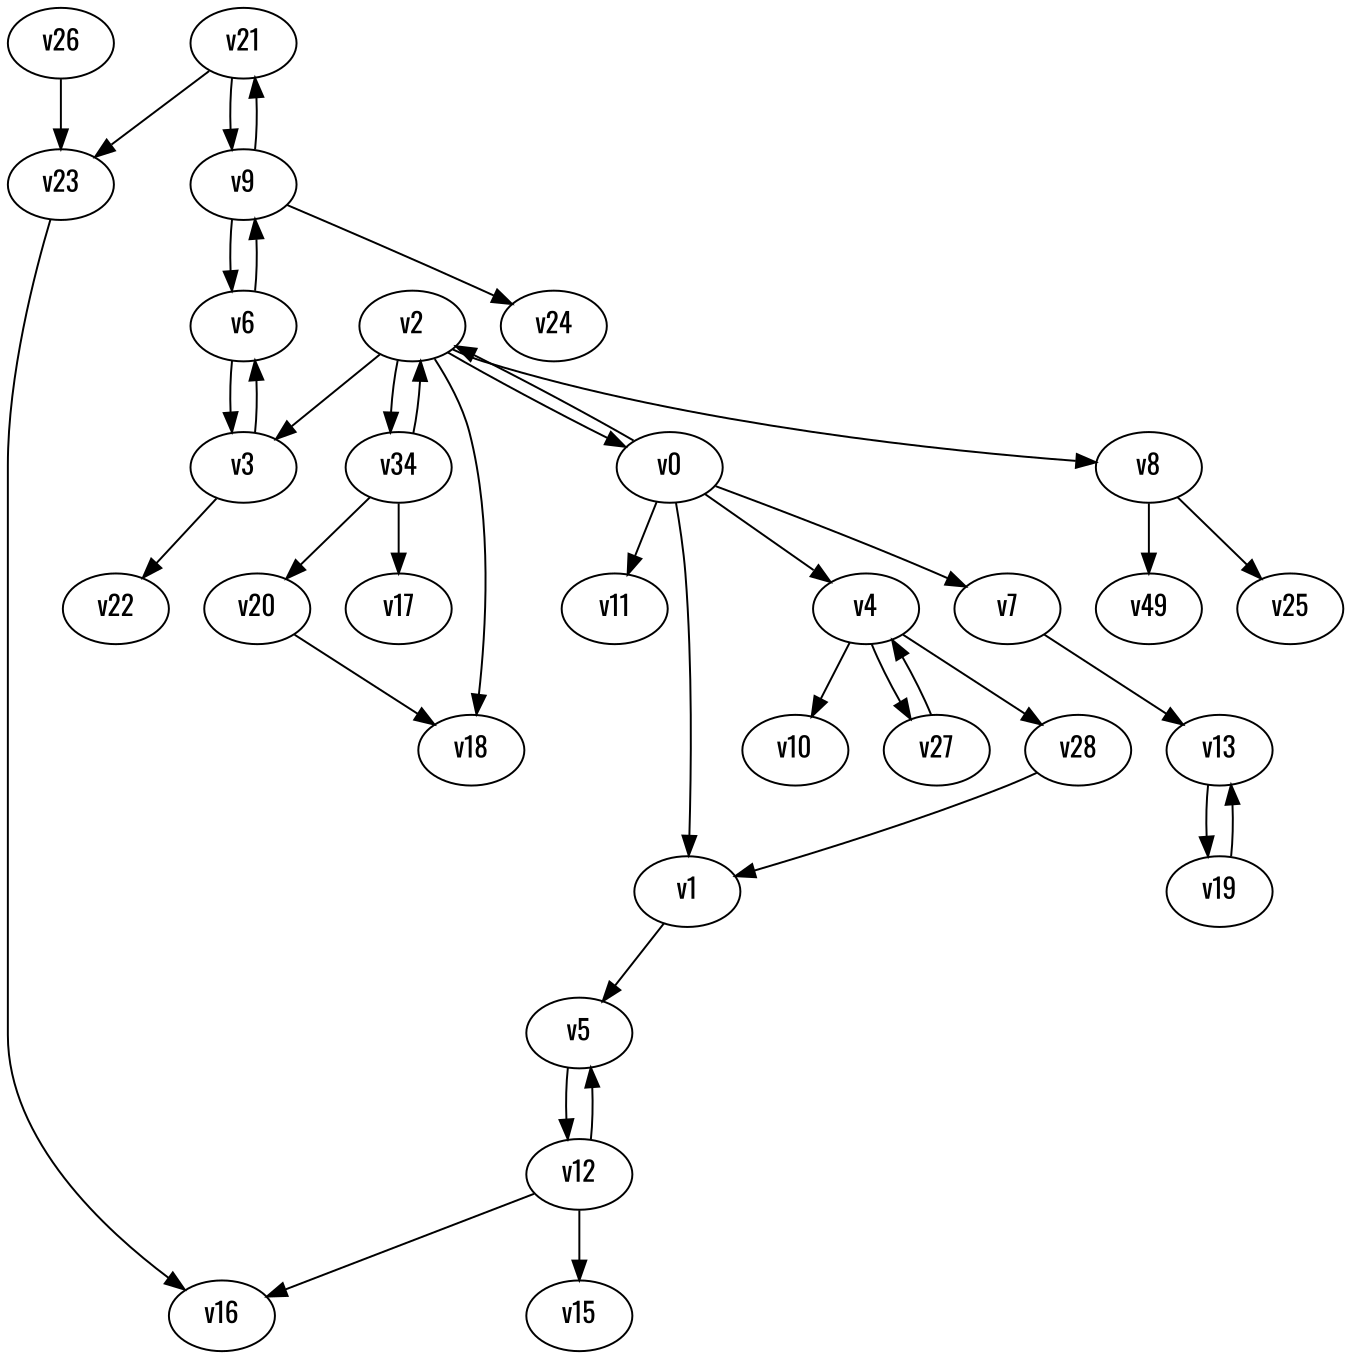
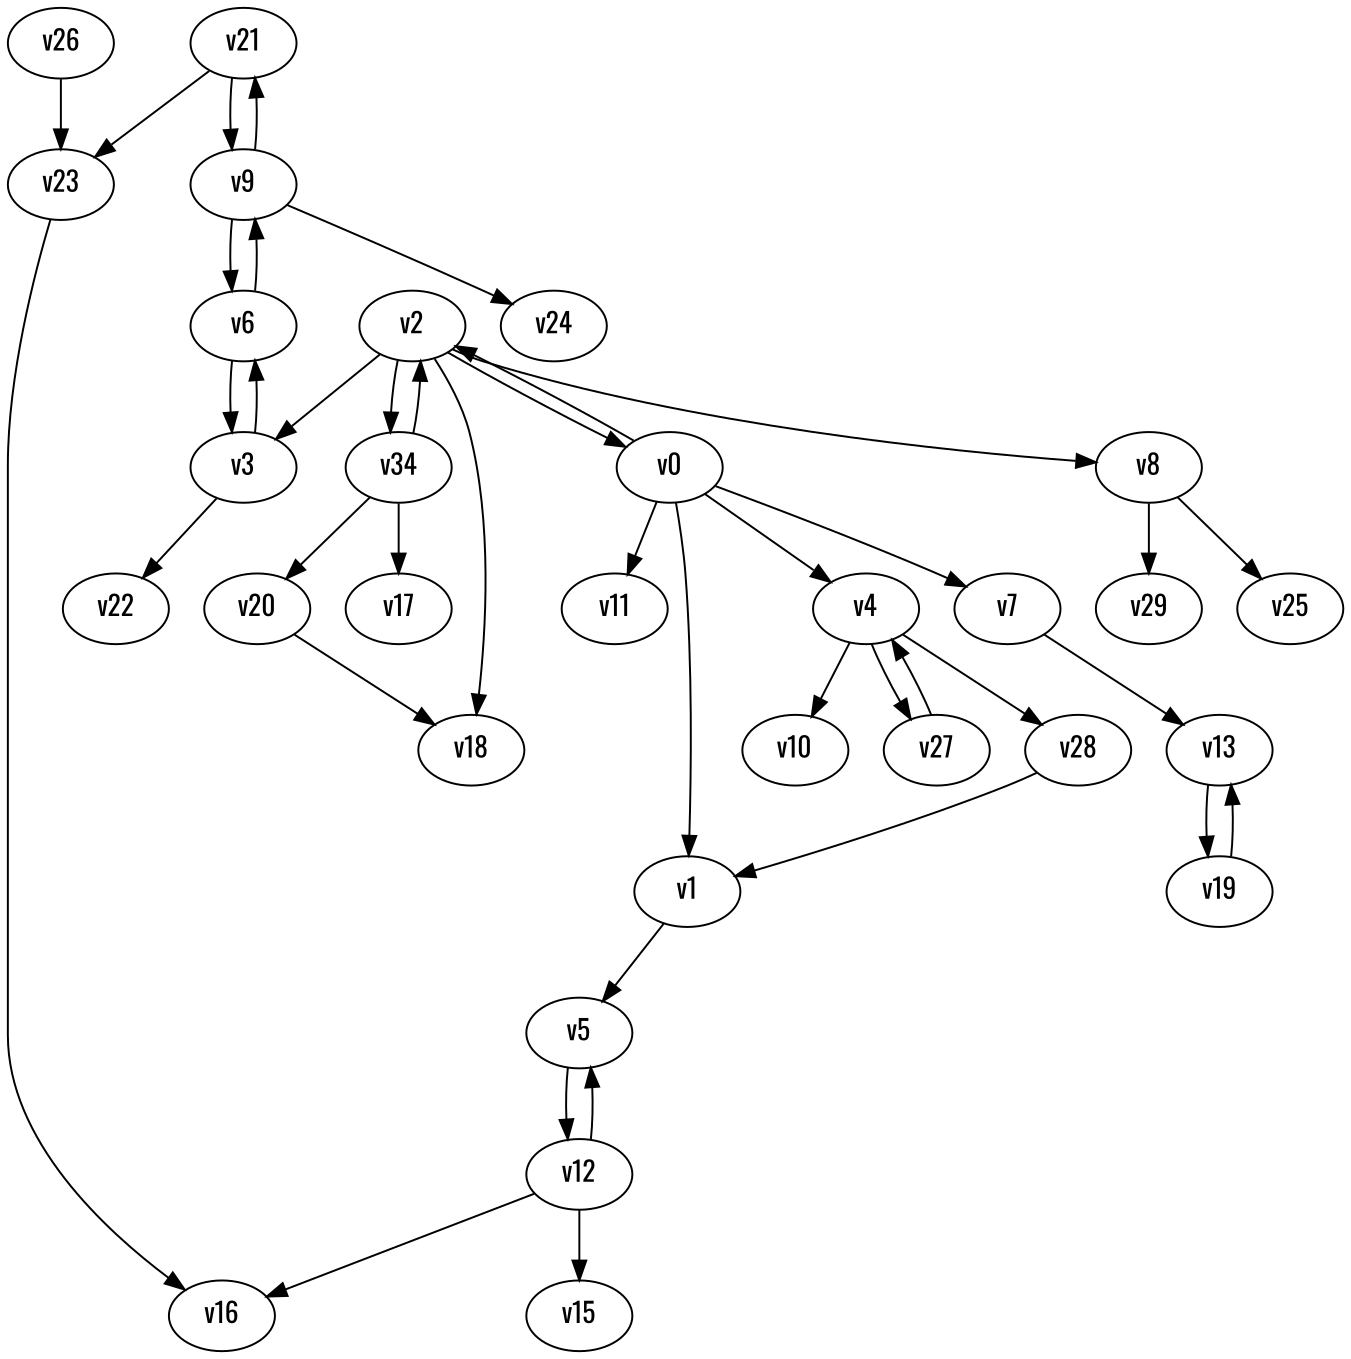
(1149, 609) -> (1149, 609)
